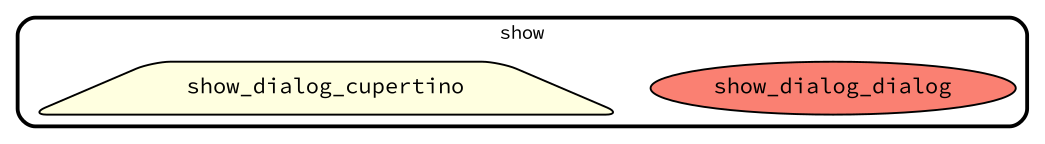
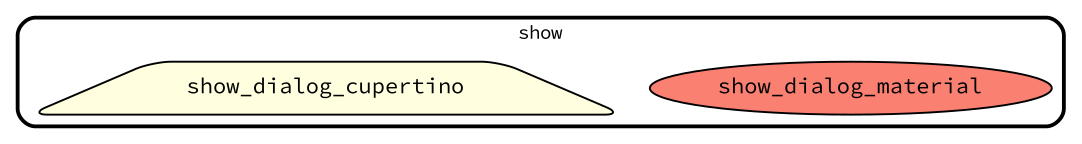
(833, 88) -> (851, 88)
